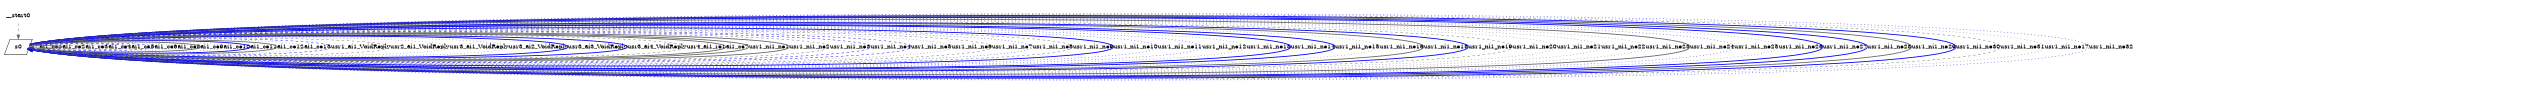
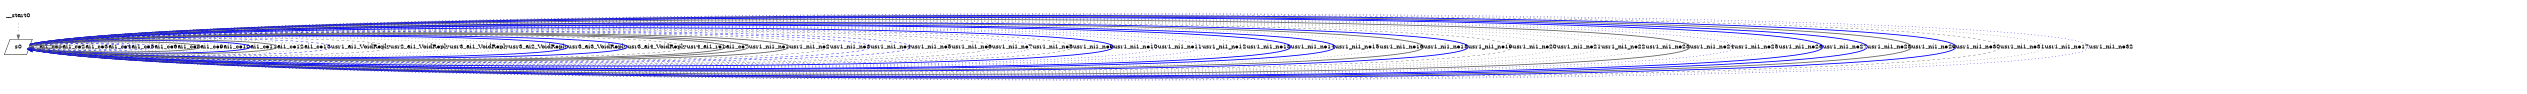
(18, 29) -> (18, 29)
